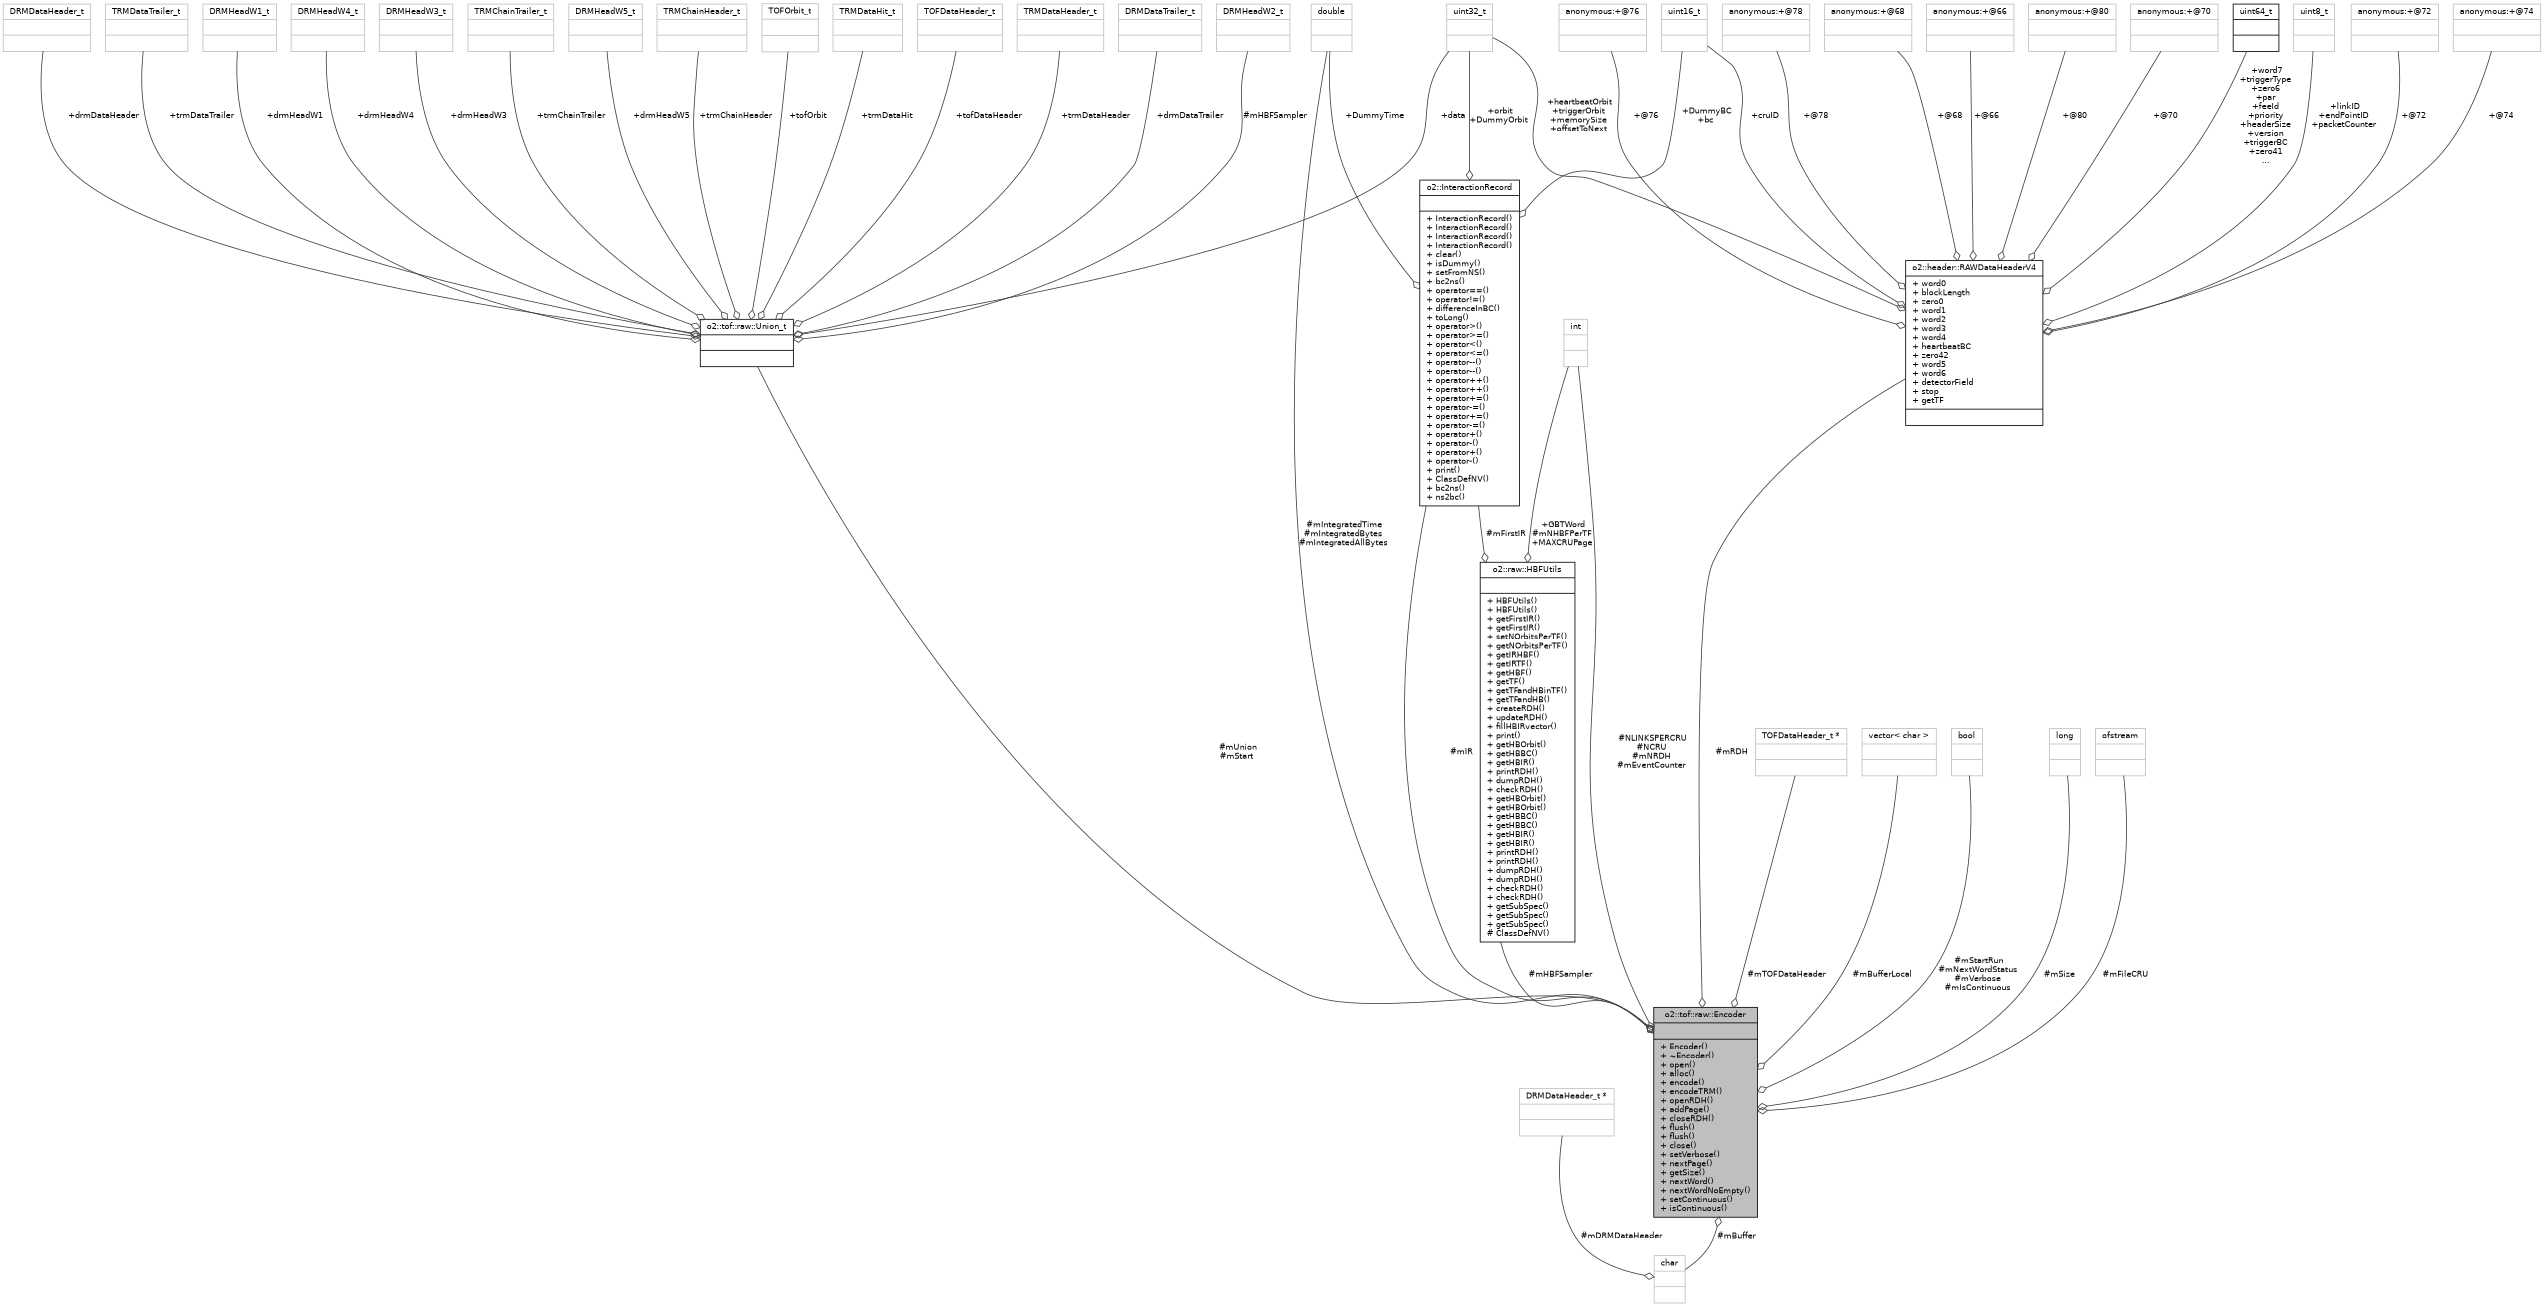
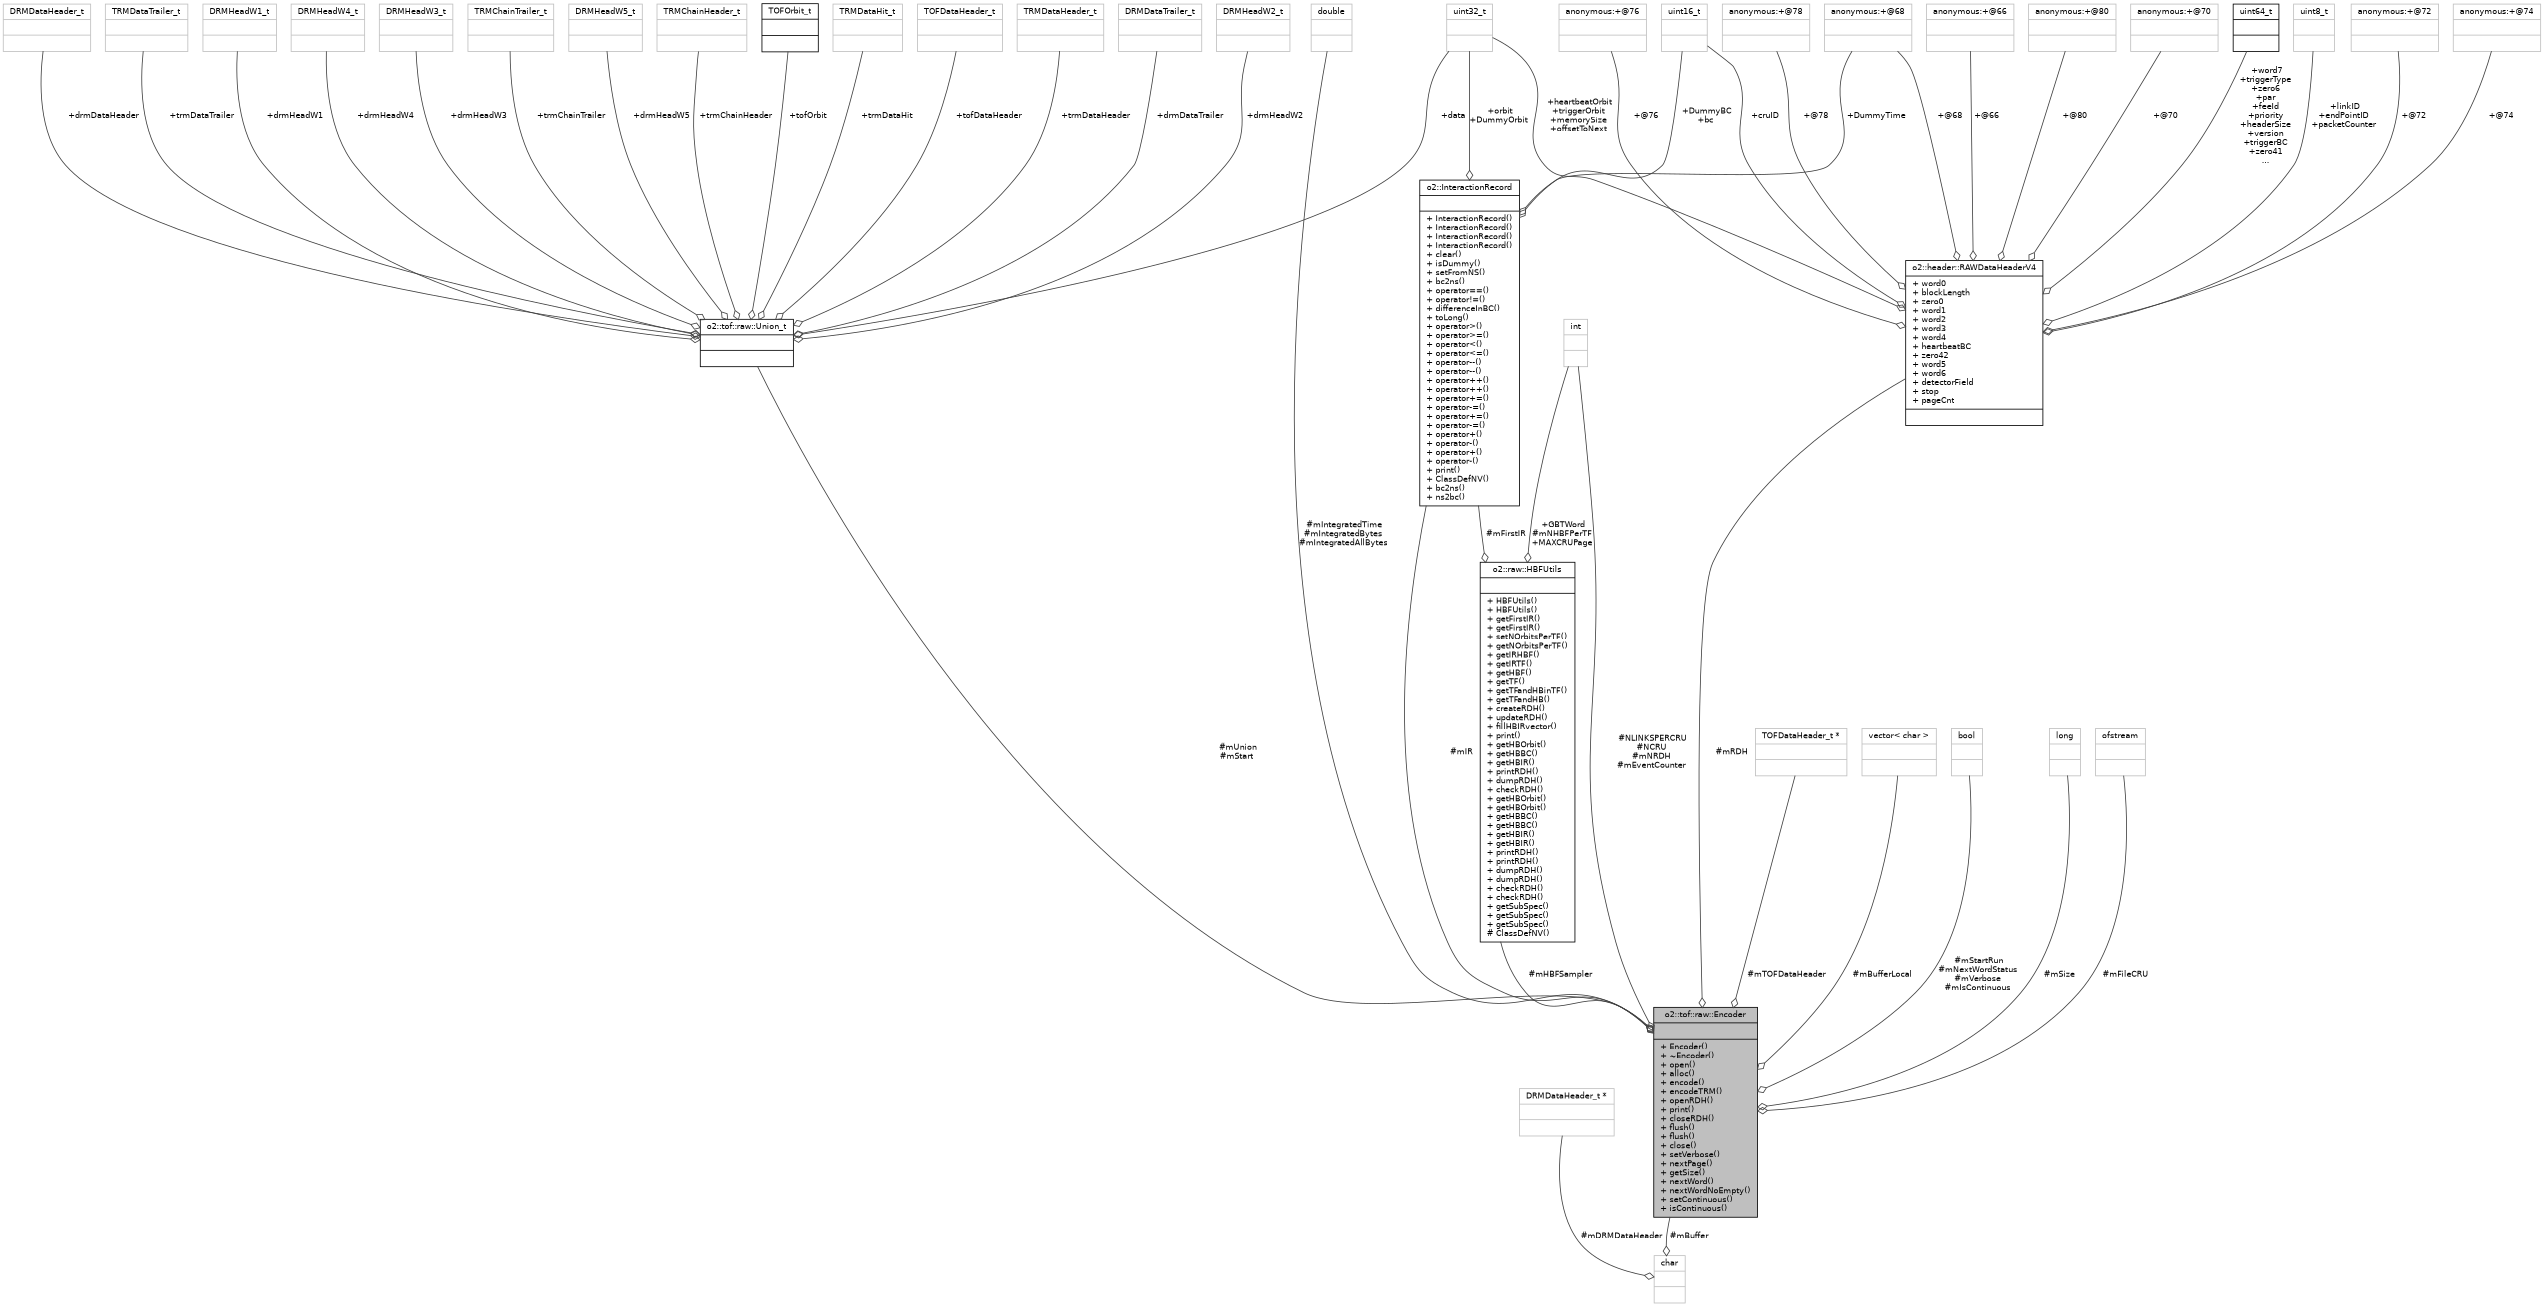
(790, 28) -> (790, 28)
(1274, 116) -> (1274, 116)
(1347, 175) -> (1733, 175)
(1929, 401) -> (1933, 401)
(1685, 1110) -> (1677, 1110)
(1706, 1251) -> (1667, 1231)
